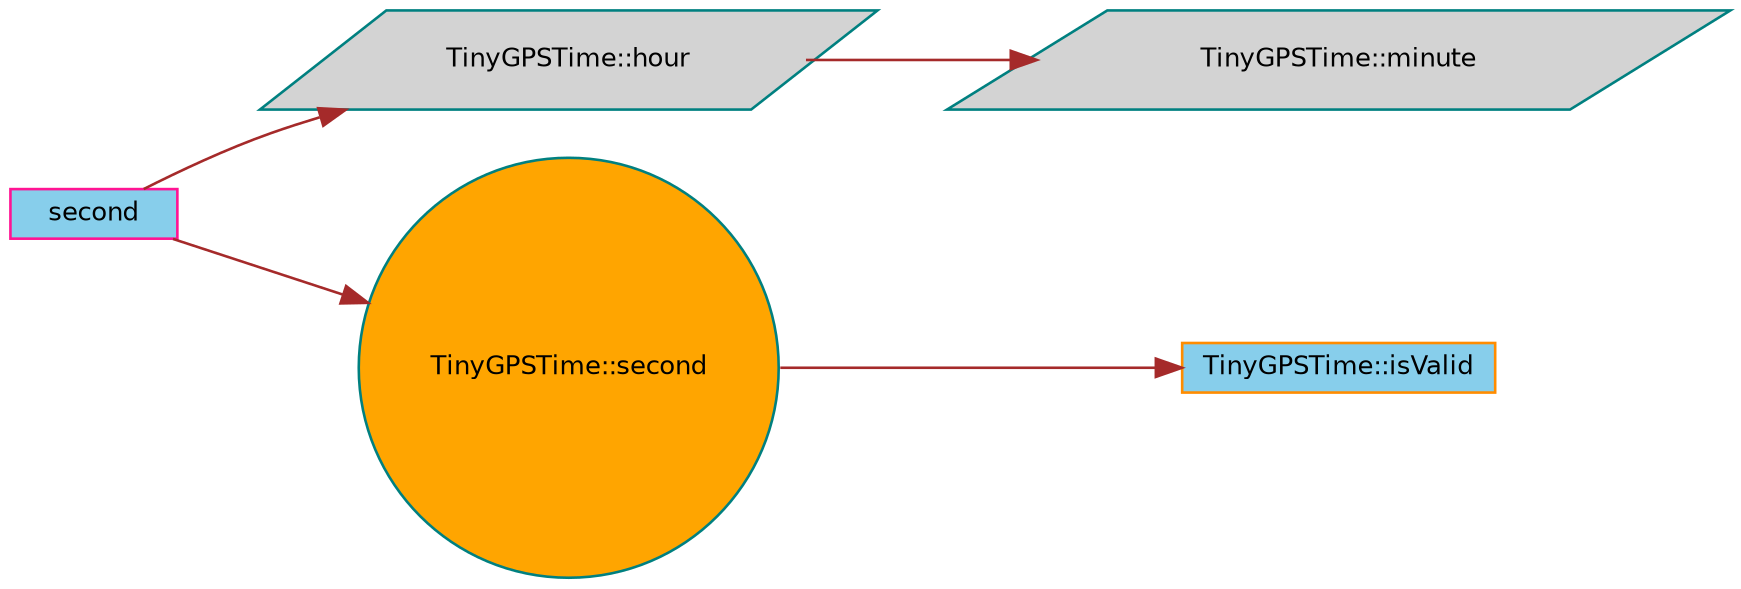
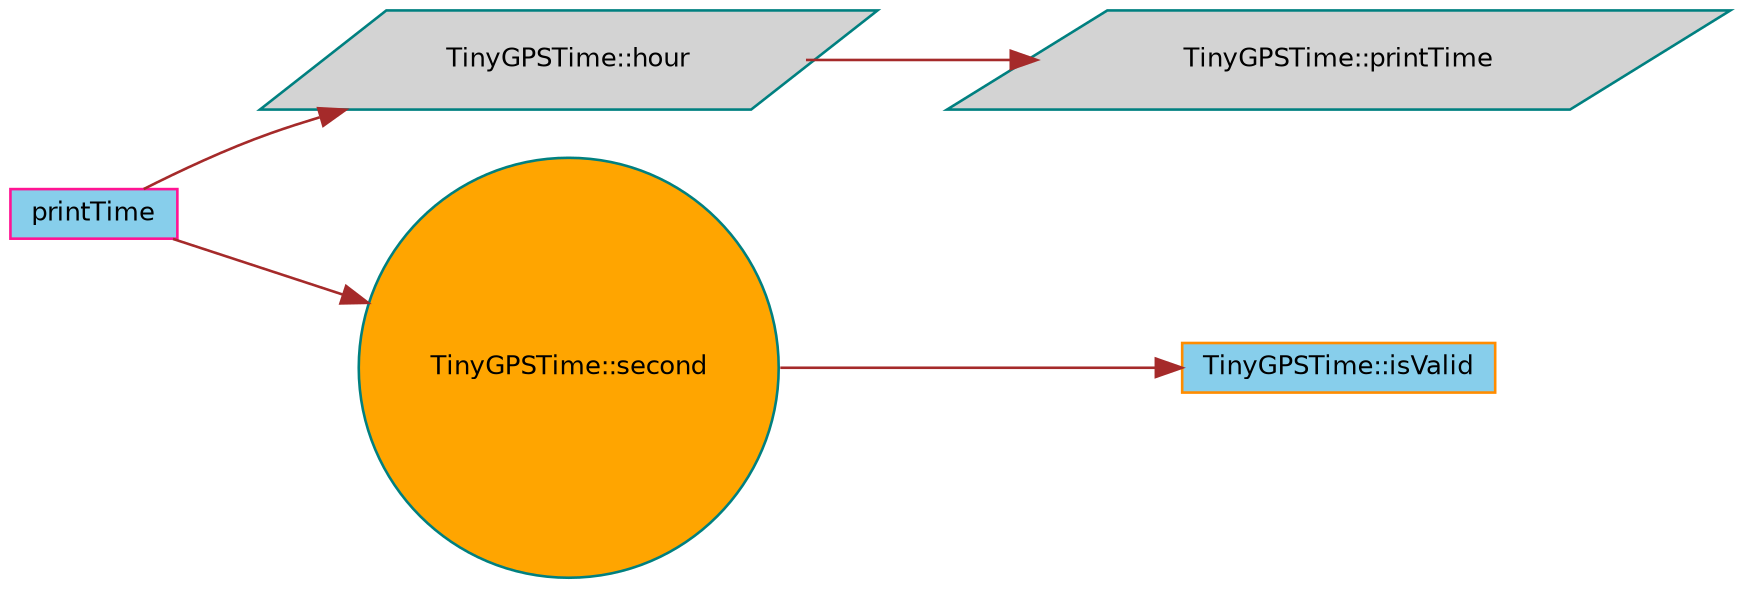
(1339, 60) -> (1339, 60)
(94, 214) -> (94, 214)
